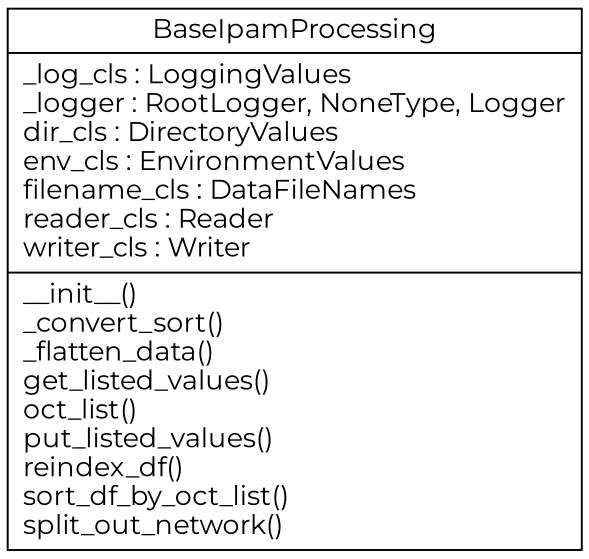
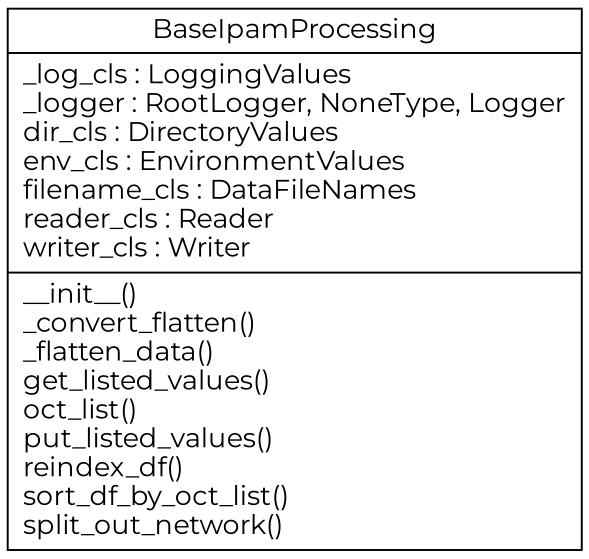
(124, 324) -> (140, 324)
